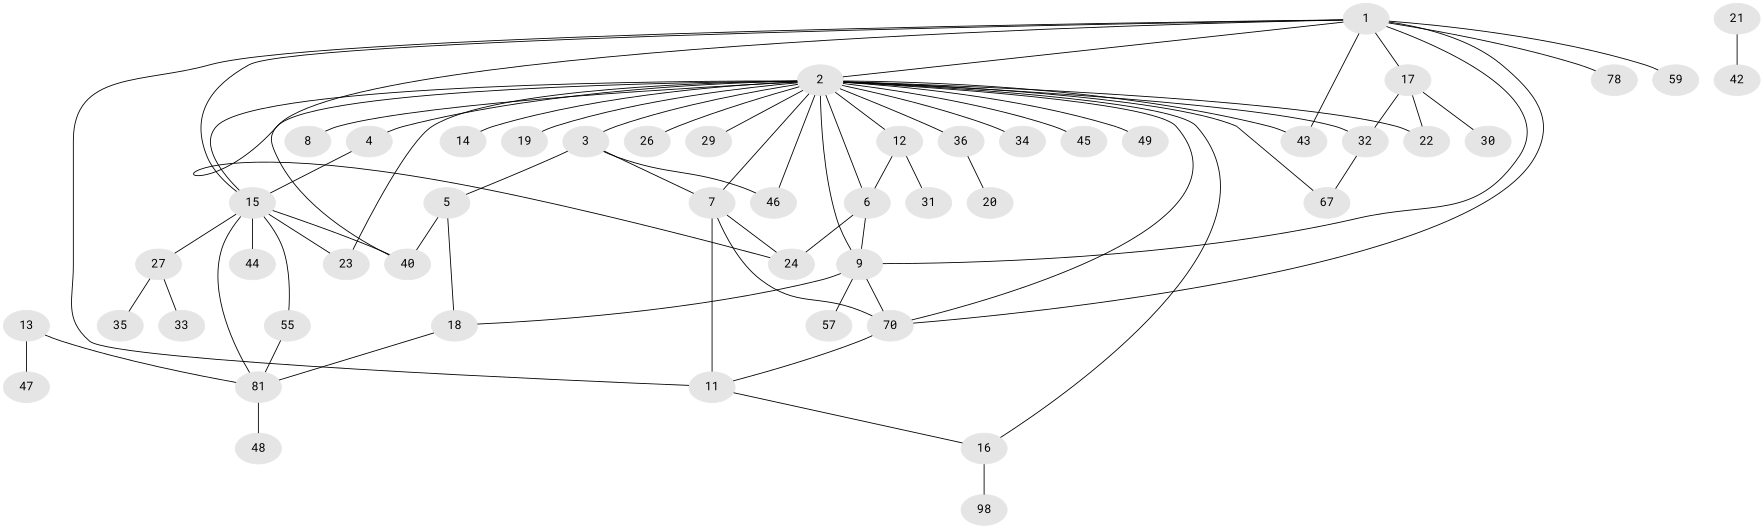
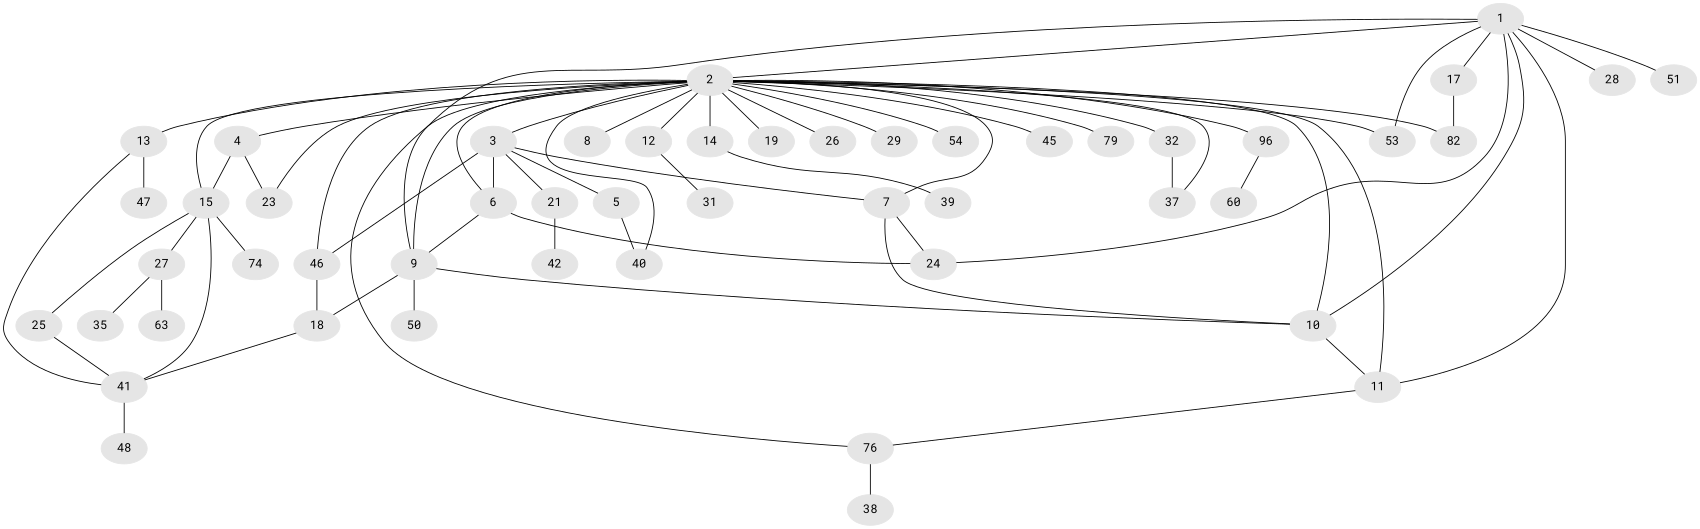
(716, 34) -> none
(1614, 80) -> (1612, 80)
(1676, 80) -> (1674, 80)
none -> (423, 89)
(1387, 111) -> none
(961, 142) -> (1266, 142)
(1022, 142) -> (956, 142)
(1145, 142) -> (1111, 142)
(1304, 142) -> (1392, 142)
(1427, 142) -> (1454, 142)
(1488, 142) -> none
none -> (524, 172)
(883, 172) -> (493, 172)
none -> (948, 203)
(990, 203) -> (1234, 203)
(1327, 203) -> (1172, 203)
(332, 231) -> none
(299, 234) -> (253, 172)
(252, 264) -> (256, 264)
(451, 264) -> (317, 295)
(712, 295) -> (1324, 132)
(182, 326) -> (162, 326)
(287, 326) -> (39, 326)
(829, 326) -> (414, 326)
(890, 326) -> (1313, 326)
(258, 387) -> (124, 387)
(984, 449) -> (870, 449)
(984, 510) -> (870, 510)
